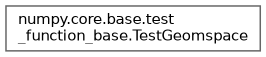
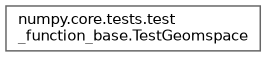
(133, 28) -> (133, 28)
